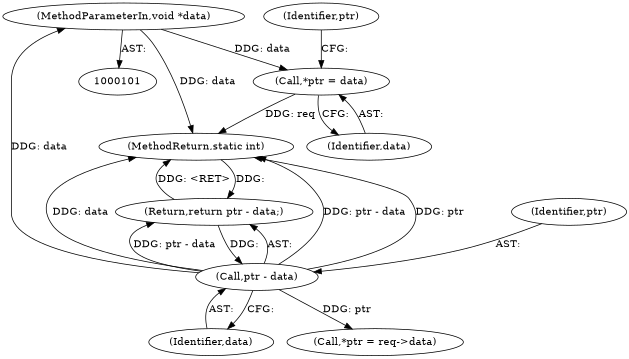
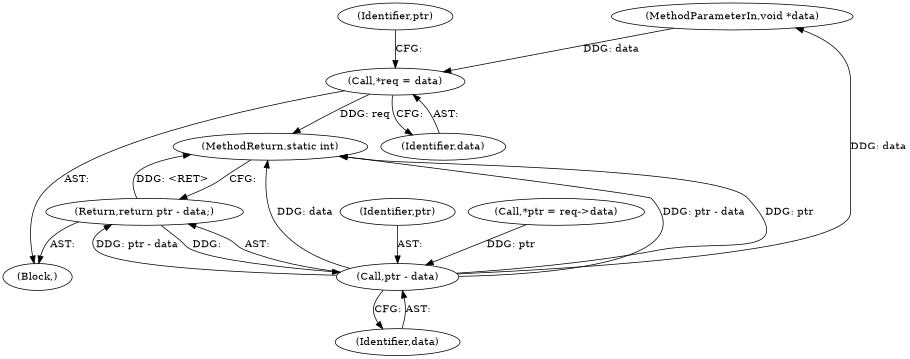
(171, 75) -> none
(118, 82) -> none
(321, 82) -> (395, 82)
(252, 179) -> (245, 179)
none -> (38, 277)
(312, 308) -> (480, 243)
